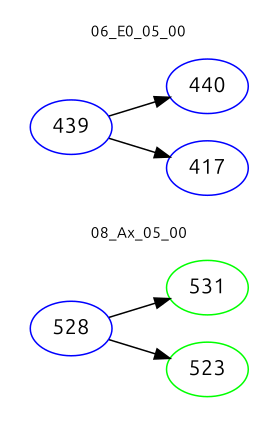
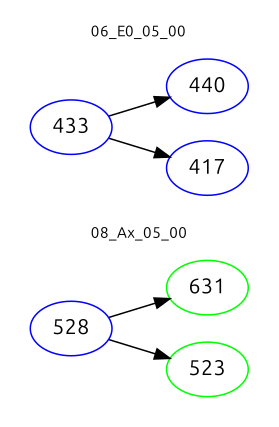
(71, 127) -> (71, 127)
(207, 288) -> (207, 288)
